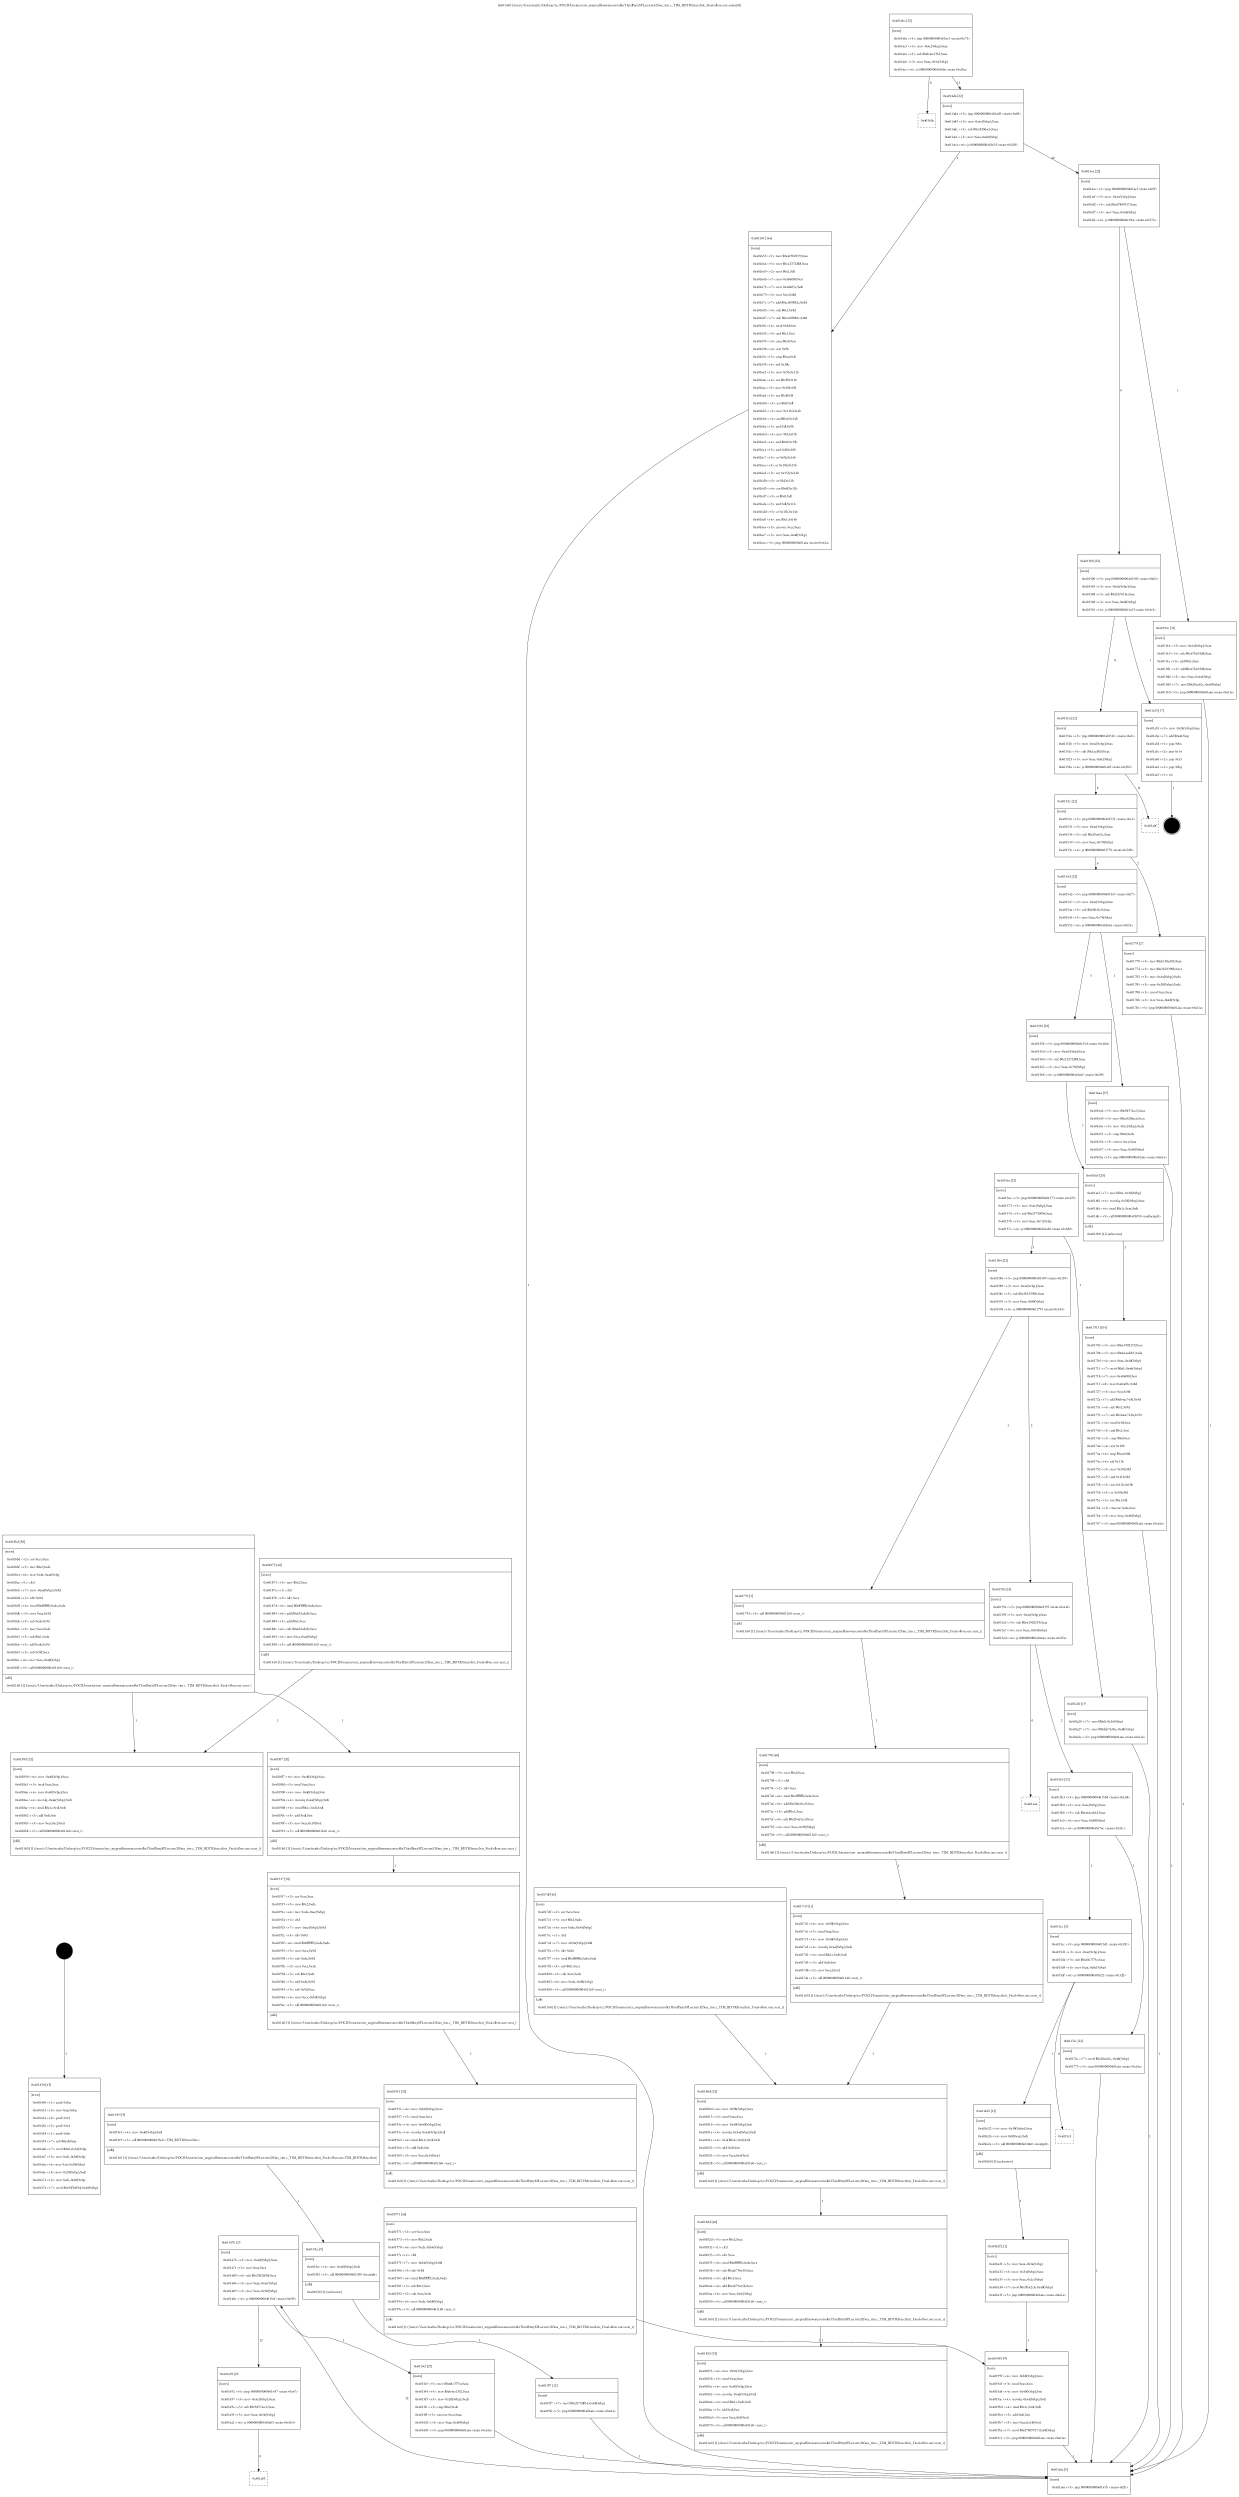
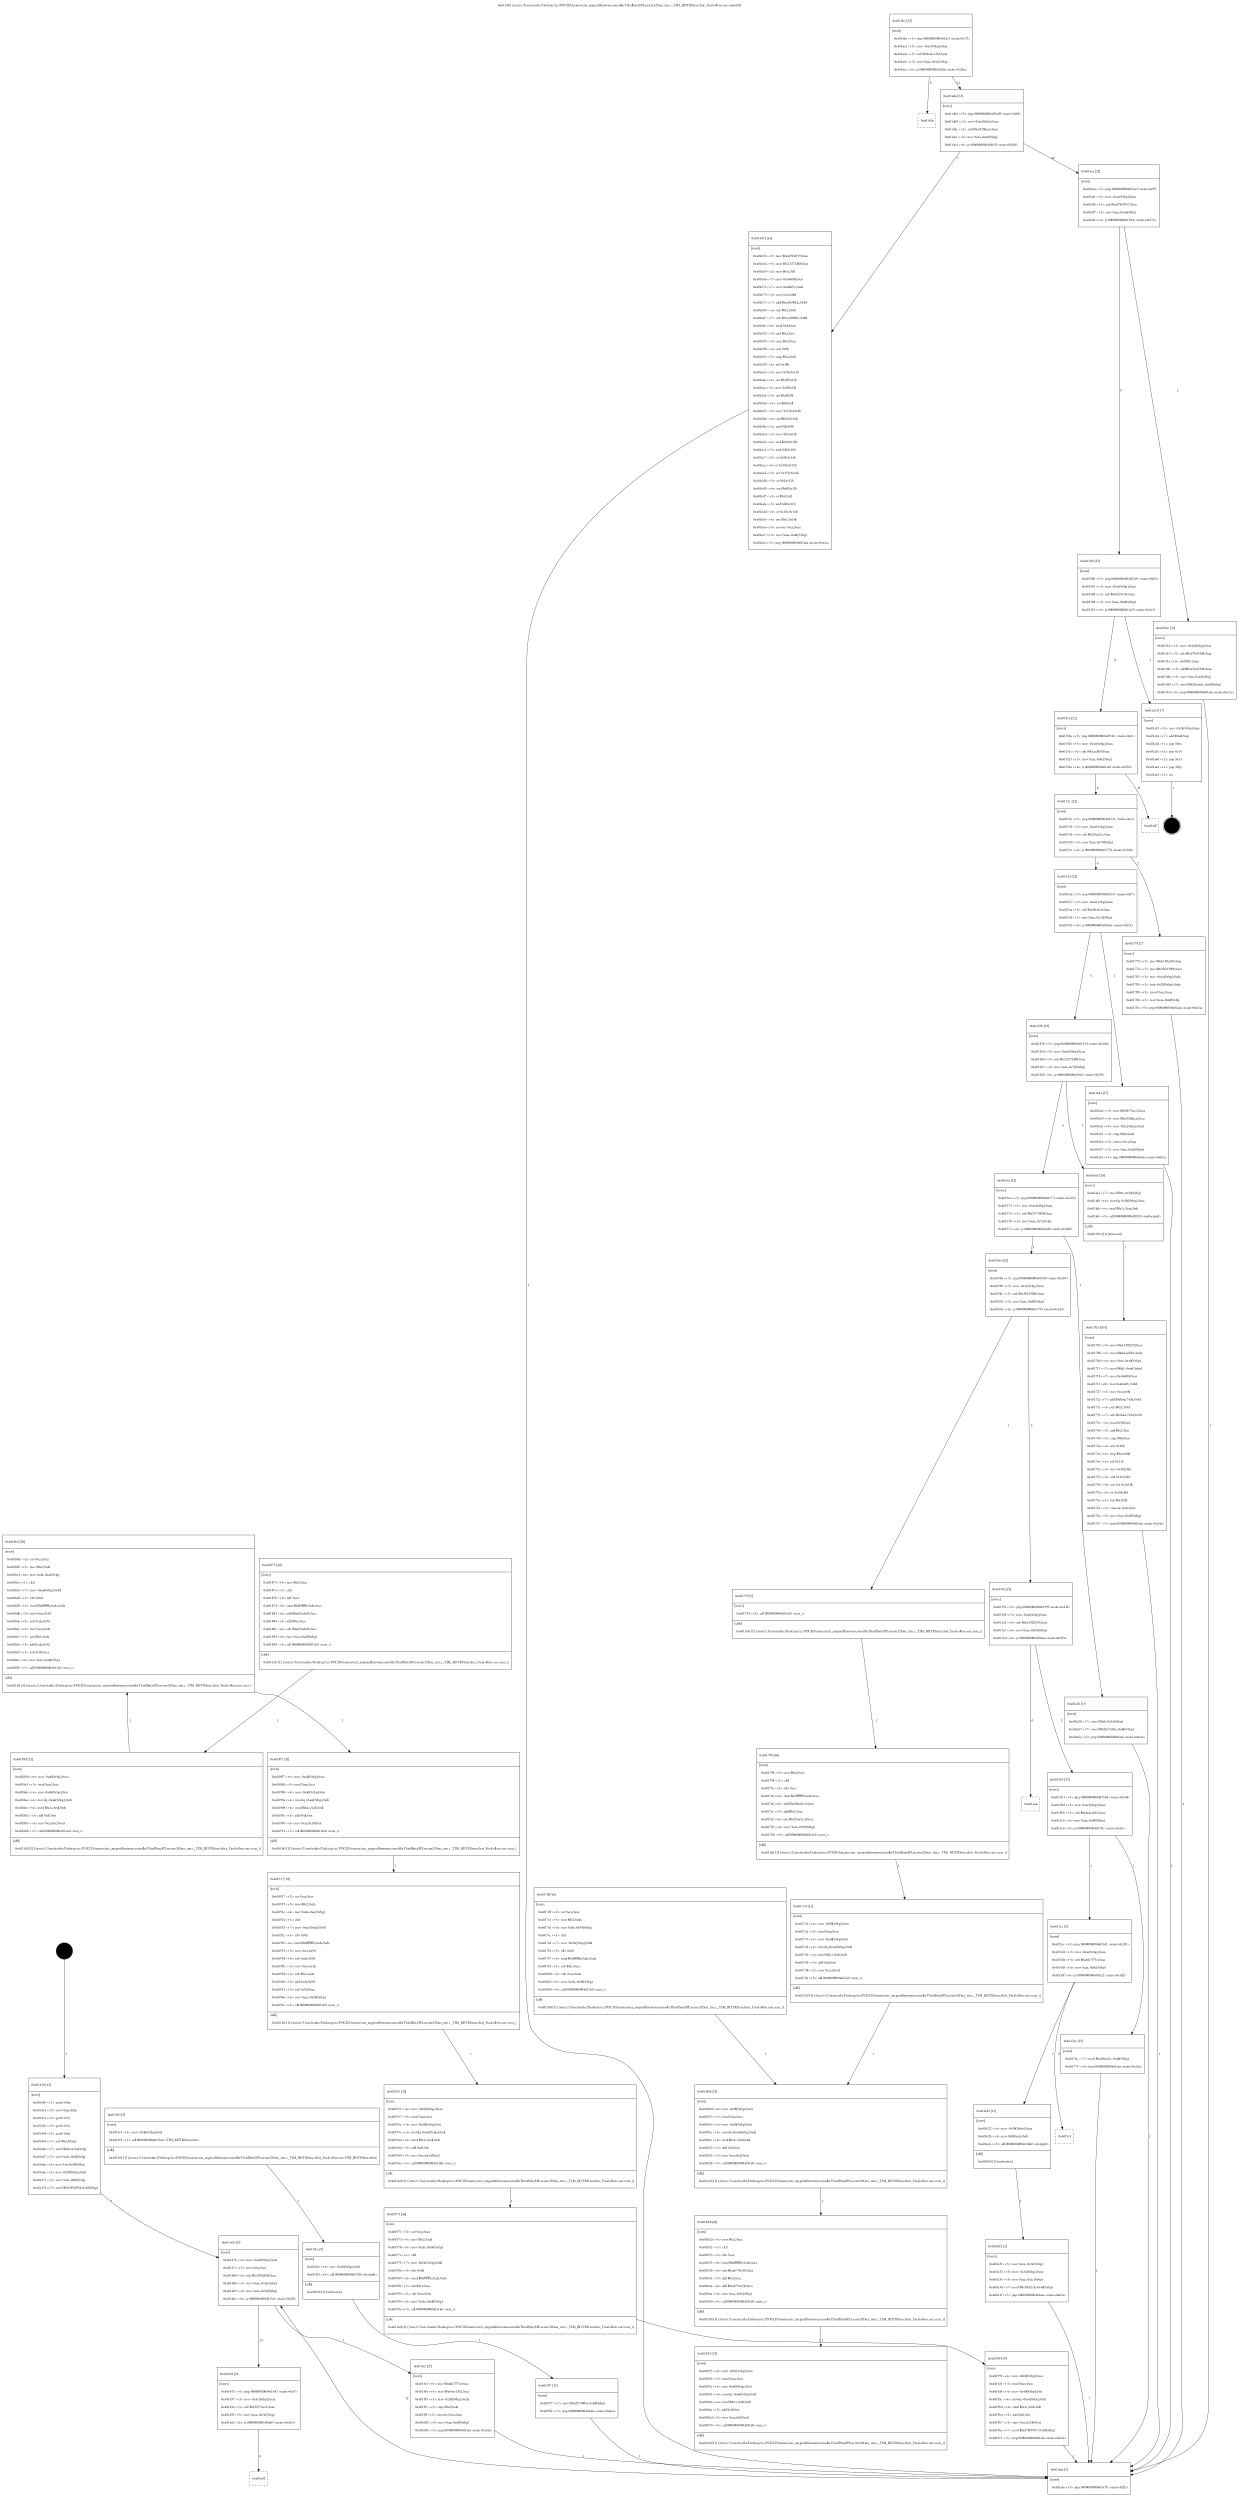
none -> (1053, 1126)
(133, 1721) -> (128, 1724)
none -> (510, 2196)
none -> (155, 2230)
(1027, 2326) -> (1079, 2378)
